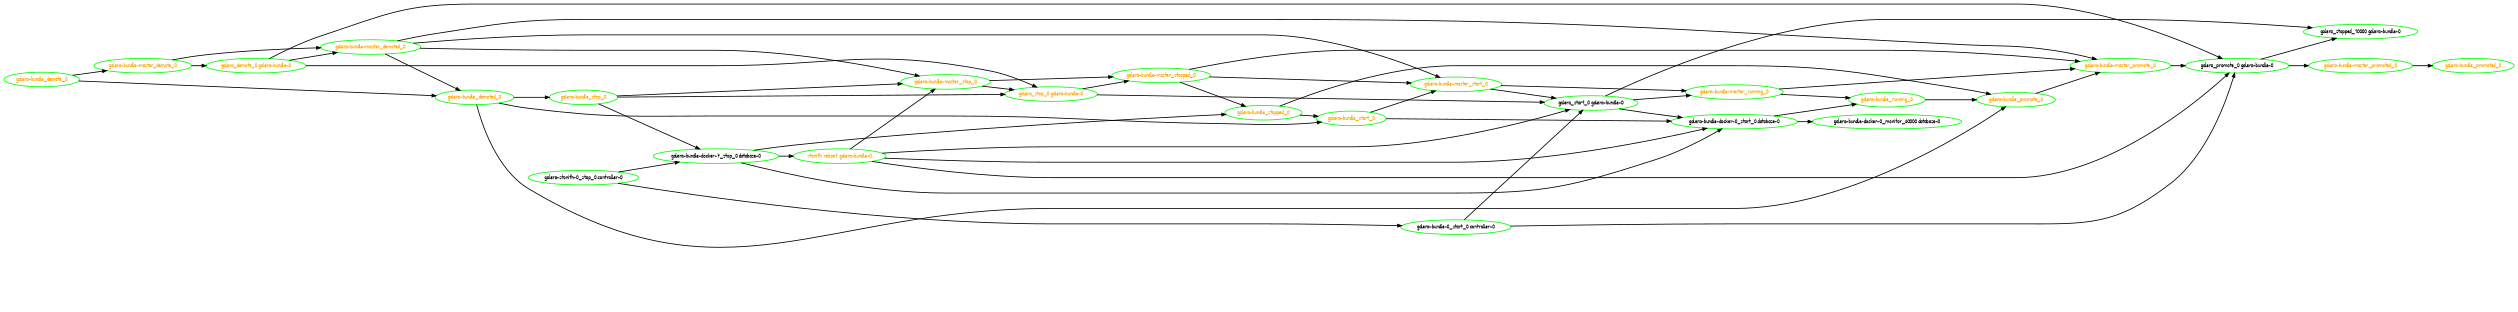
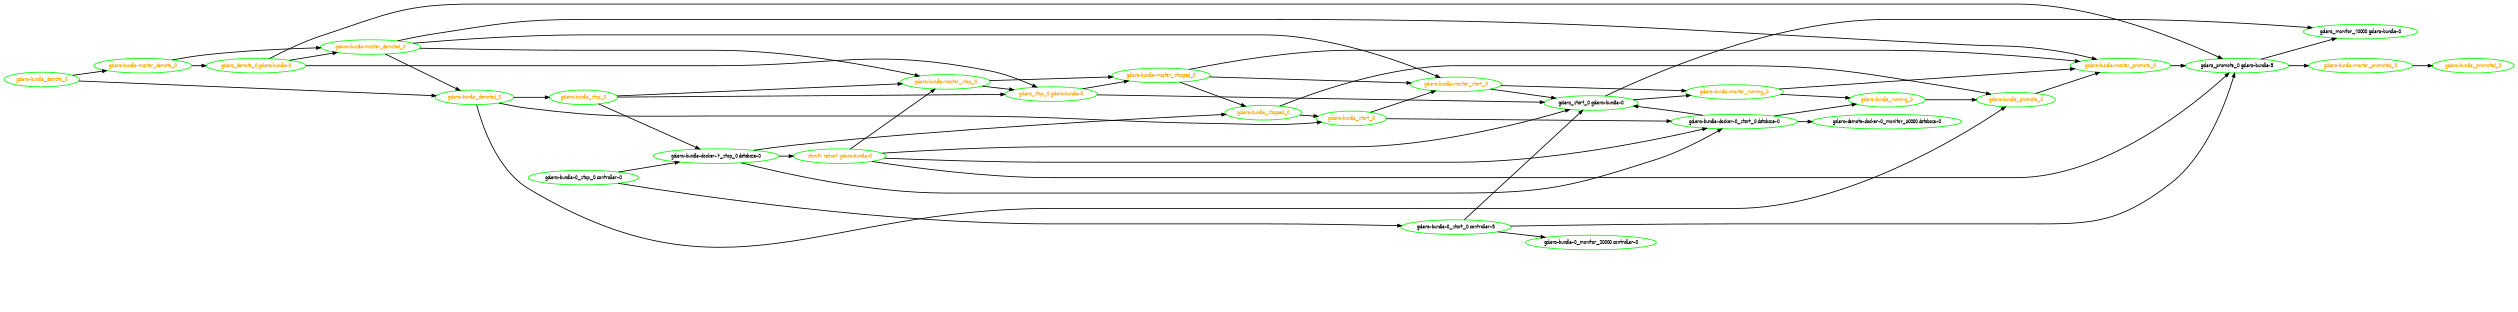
(2361, 32) -> (2361, 32)
(2237, 66) -> (2237, 66)
(1649, 113) -> (1670, 111)
(1887, 122) -> (1887, 122)
(584, 178) -> (584, 178)
(1456, 227) -> (1456, 227)
none -> (1591, 243)
